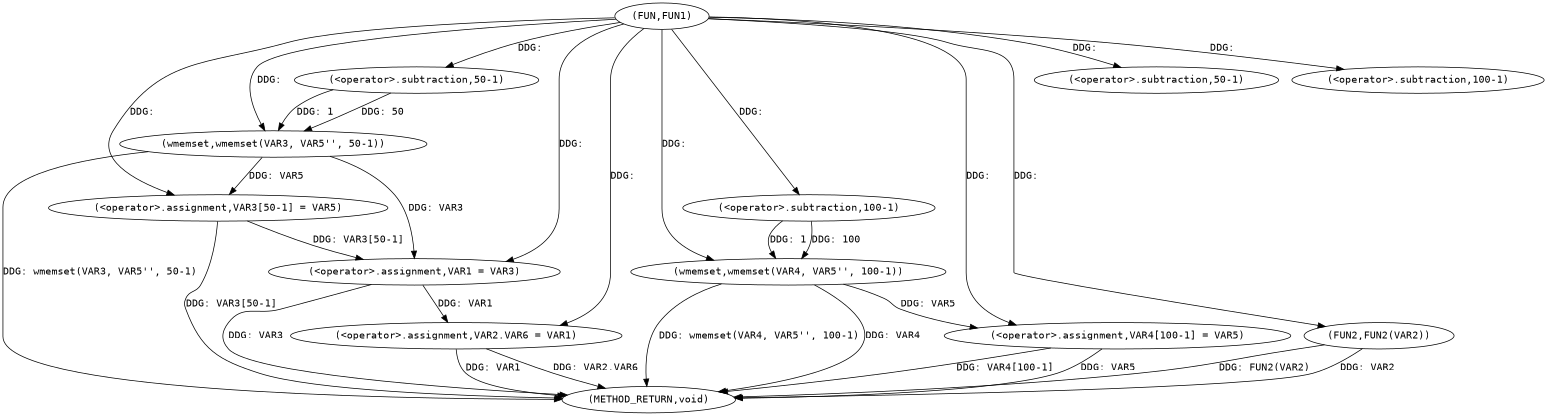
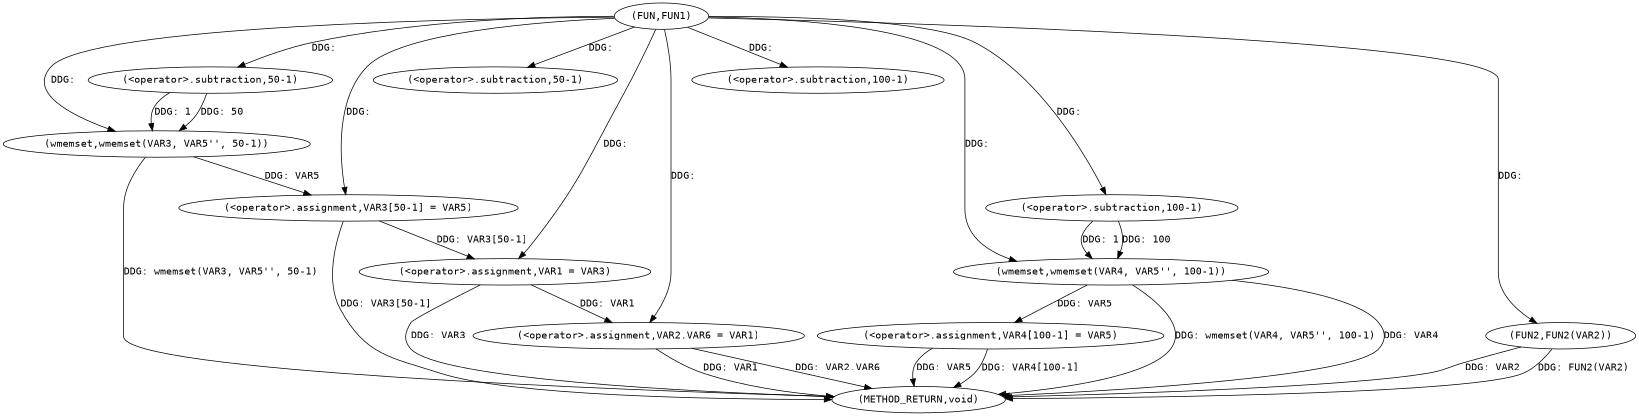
(964, 74) -> none
(389, 189) -> none
